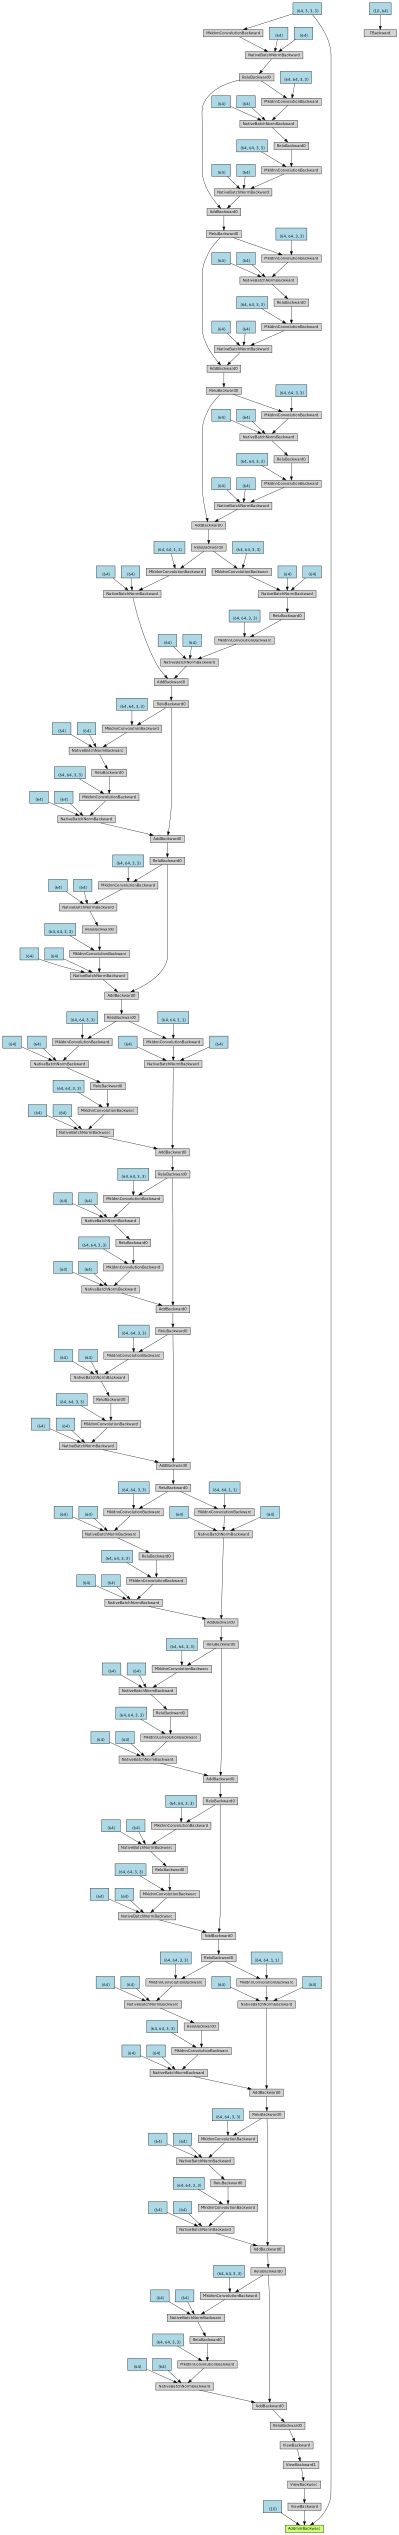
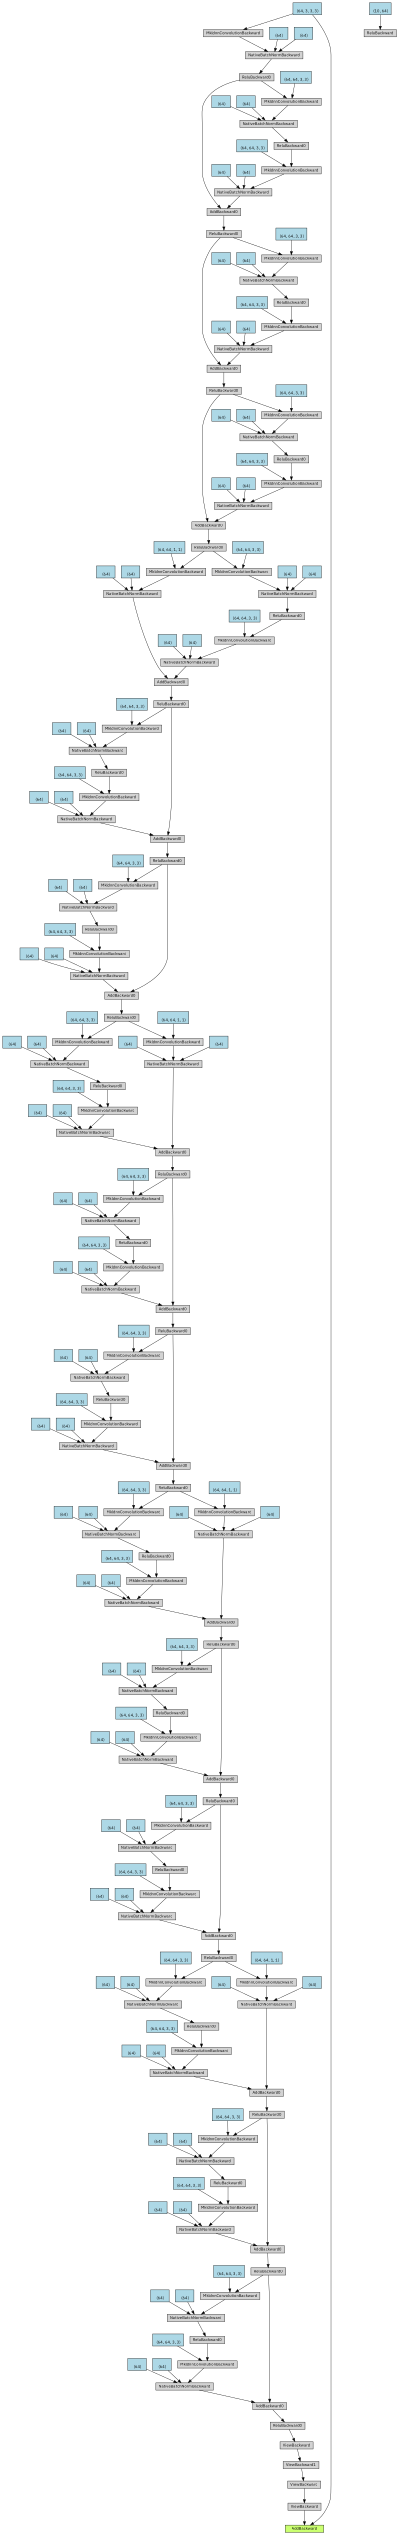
(380, 33) -> (380, 33)
(272, 2507) -> none
(304, 2529) -> (304, 2529)
